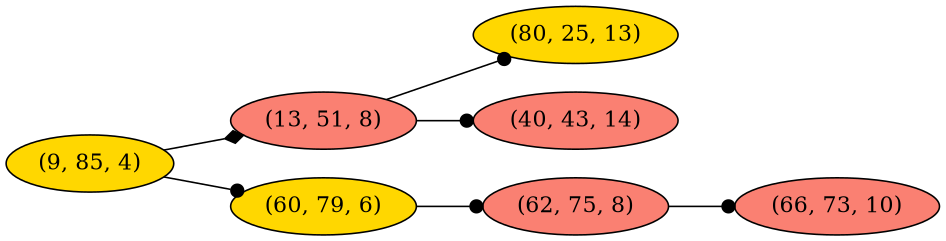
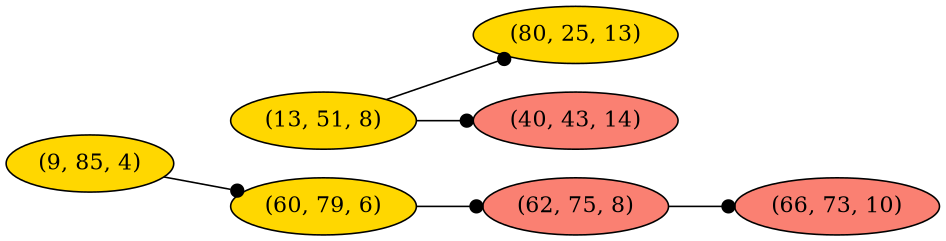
(324, 121) -> (324, 121)
(194, 144) -> none
